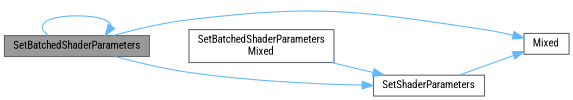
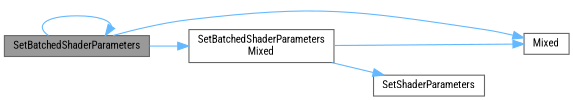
(486, 65) -> (424, 45)
(237, 78) -> (164, 46)
